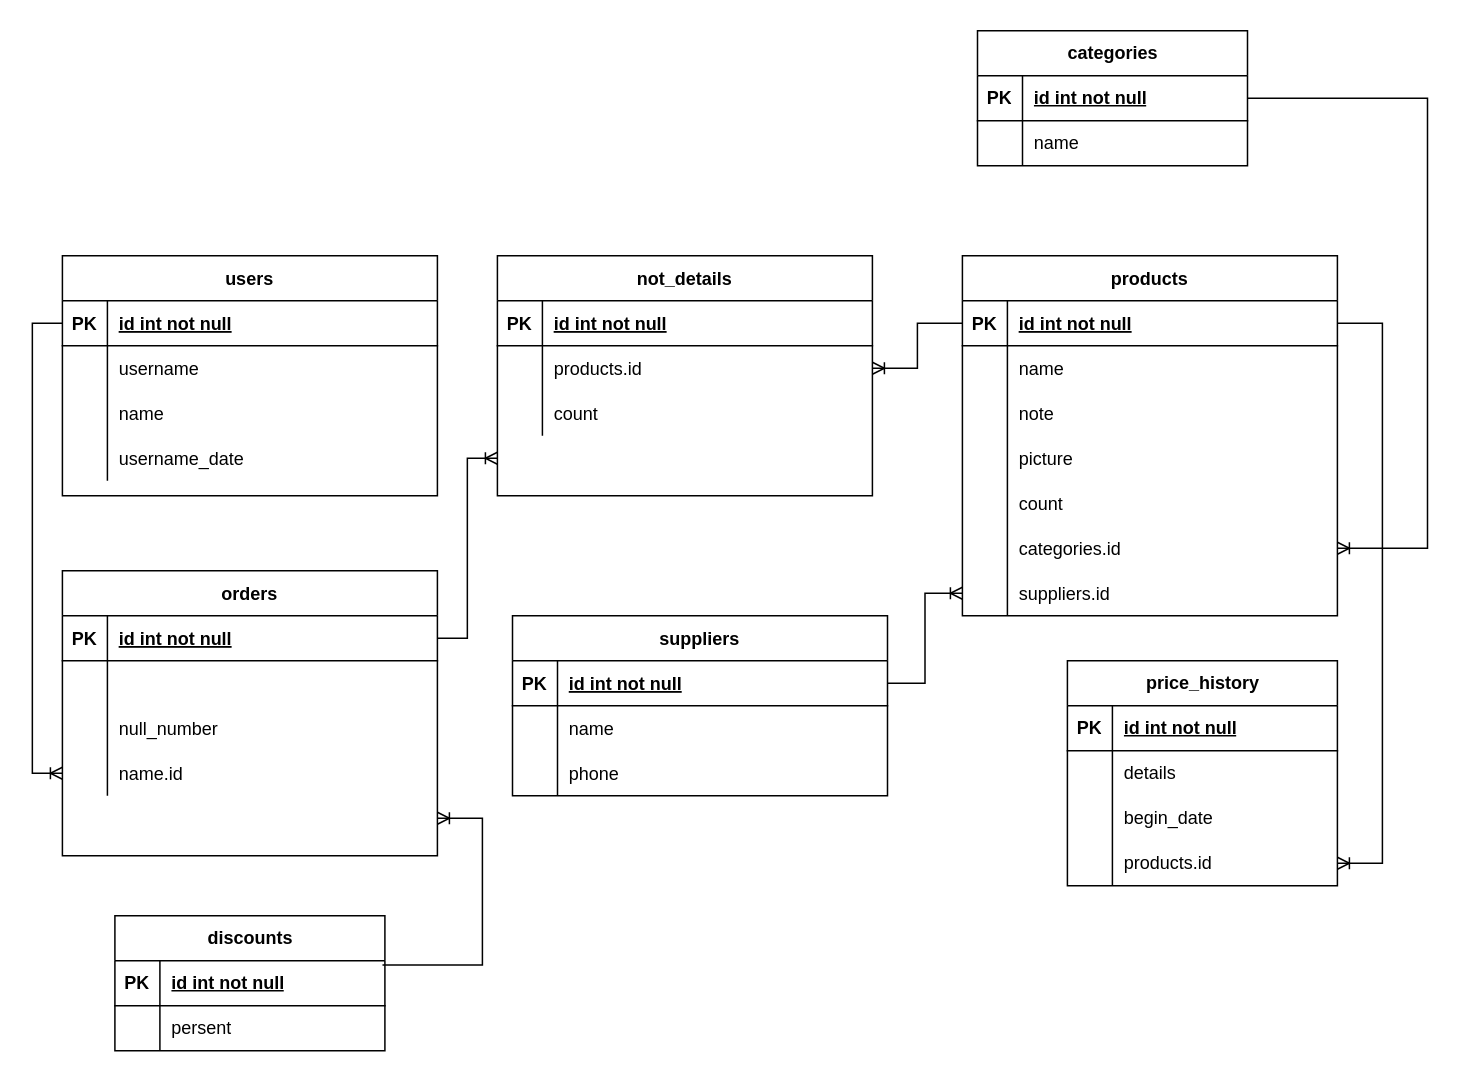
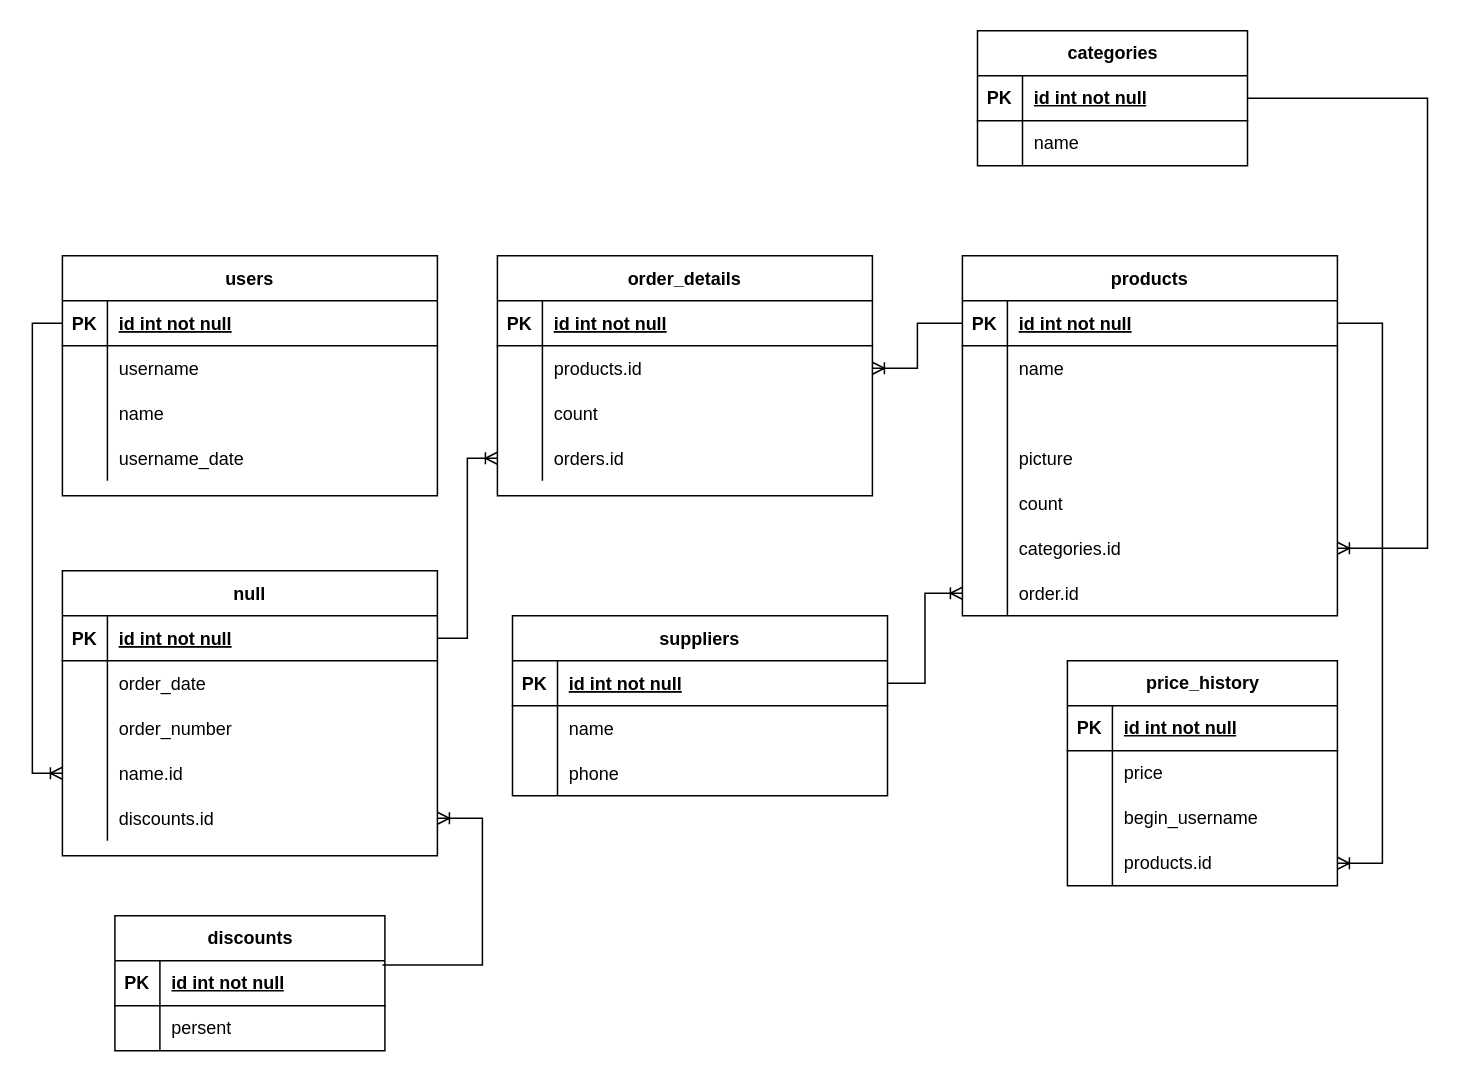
(684, 279) -> (684, 279)
(1172, 413) -> none
none -> (707, 458)
(249, 594) -> (249, 594)
(1070, 594) -> (1054, 594)
none -> (272, 683)
(169, 729) -> (179, 729)
(1155, 773) -> (1147, 773)
none -> (272, 818)
(1172, 818) -> (1192, 818)
